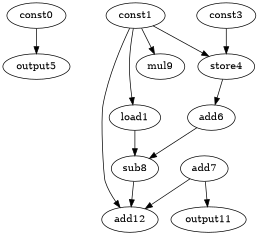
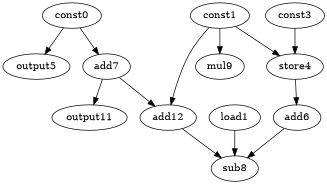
none -> (87, 38)
(129, 63) -> none
(133, 191) -> (199, 141)
